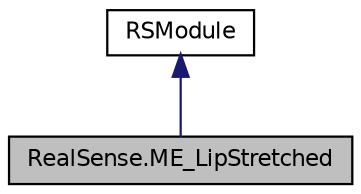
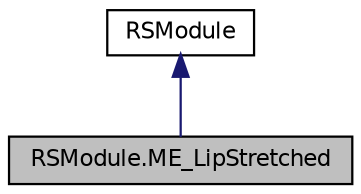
(181, 160) -> (181, 160)
